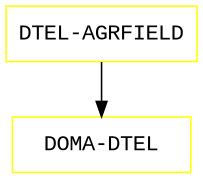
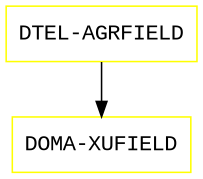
(102, 145) -> (102, 145)
